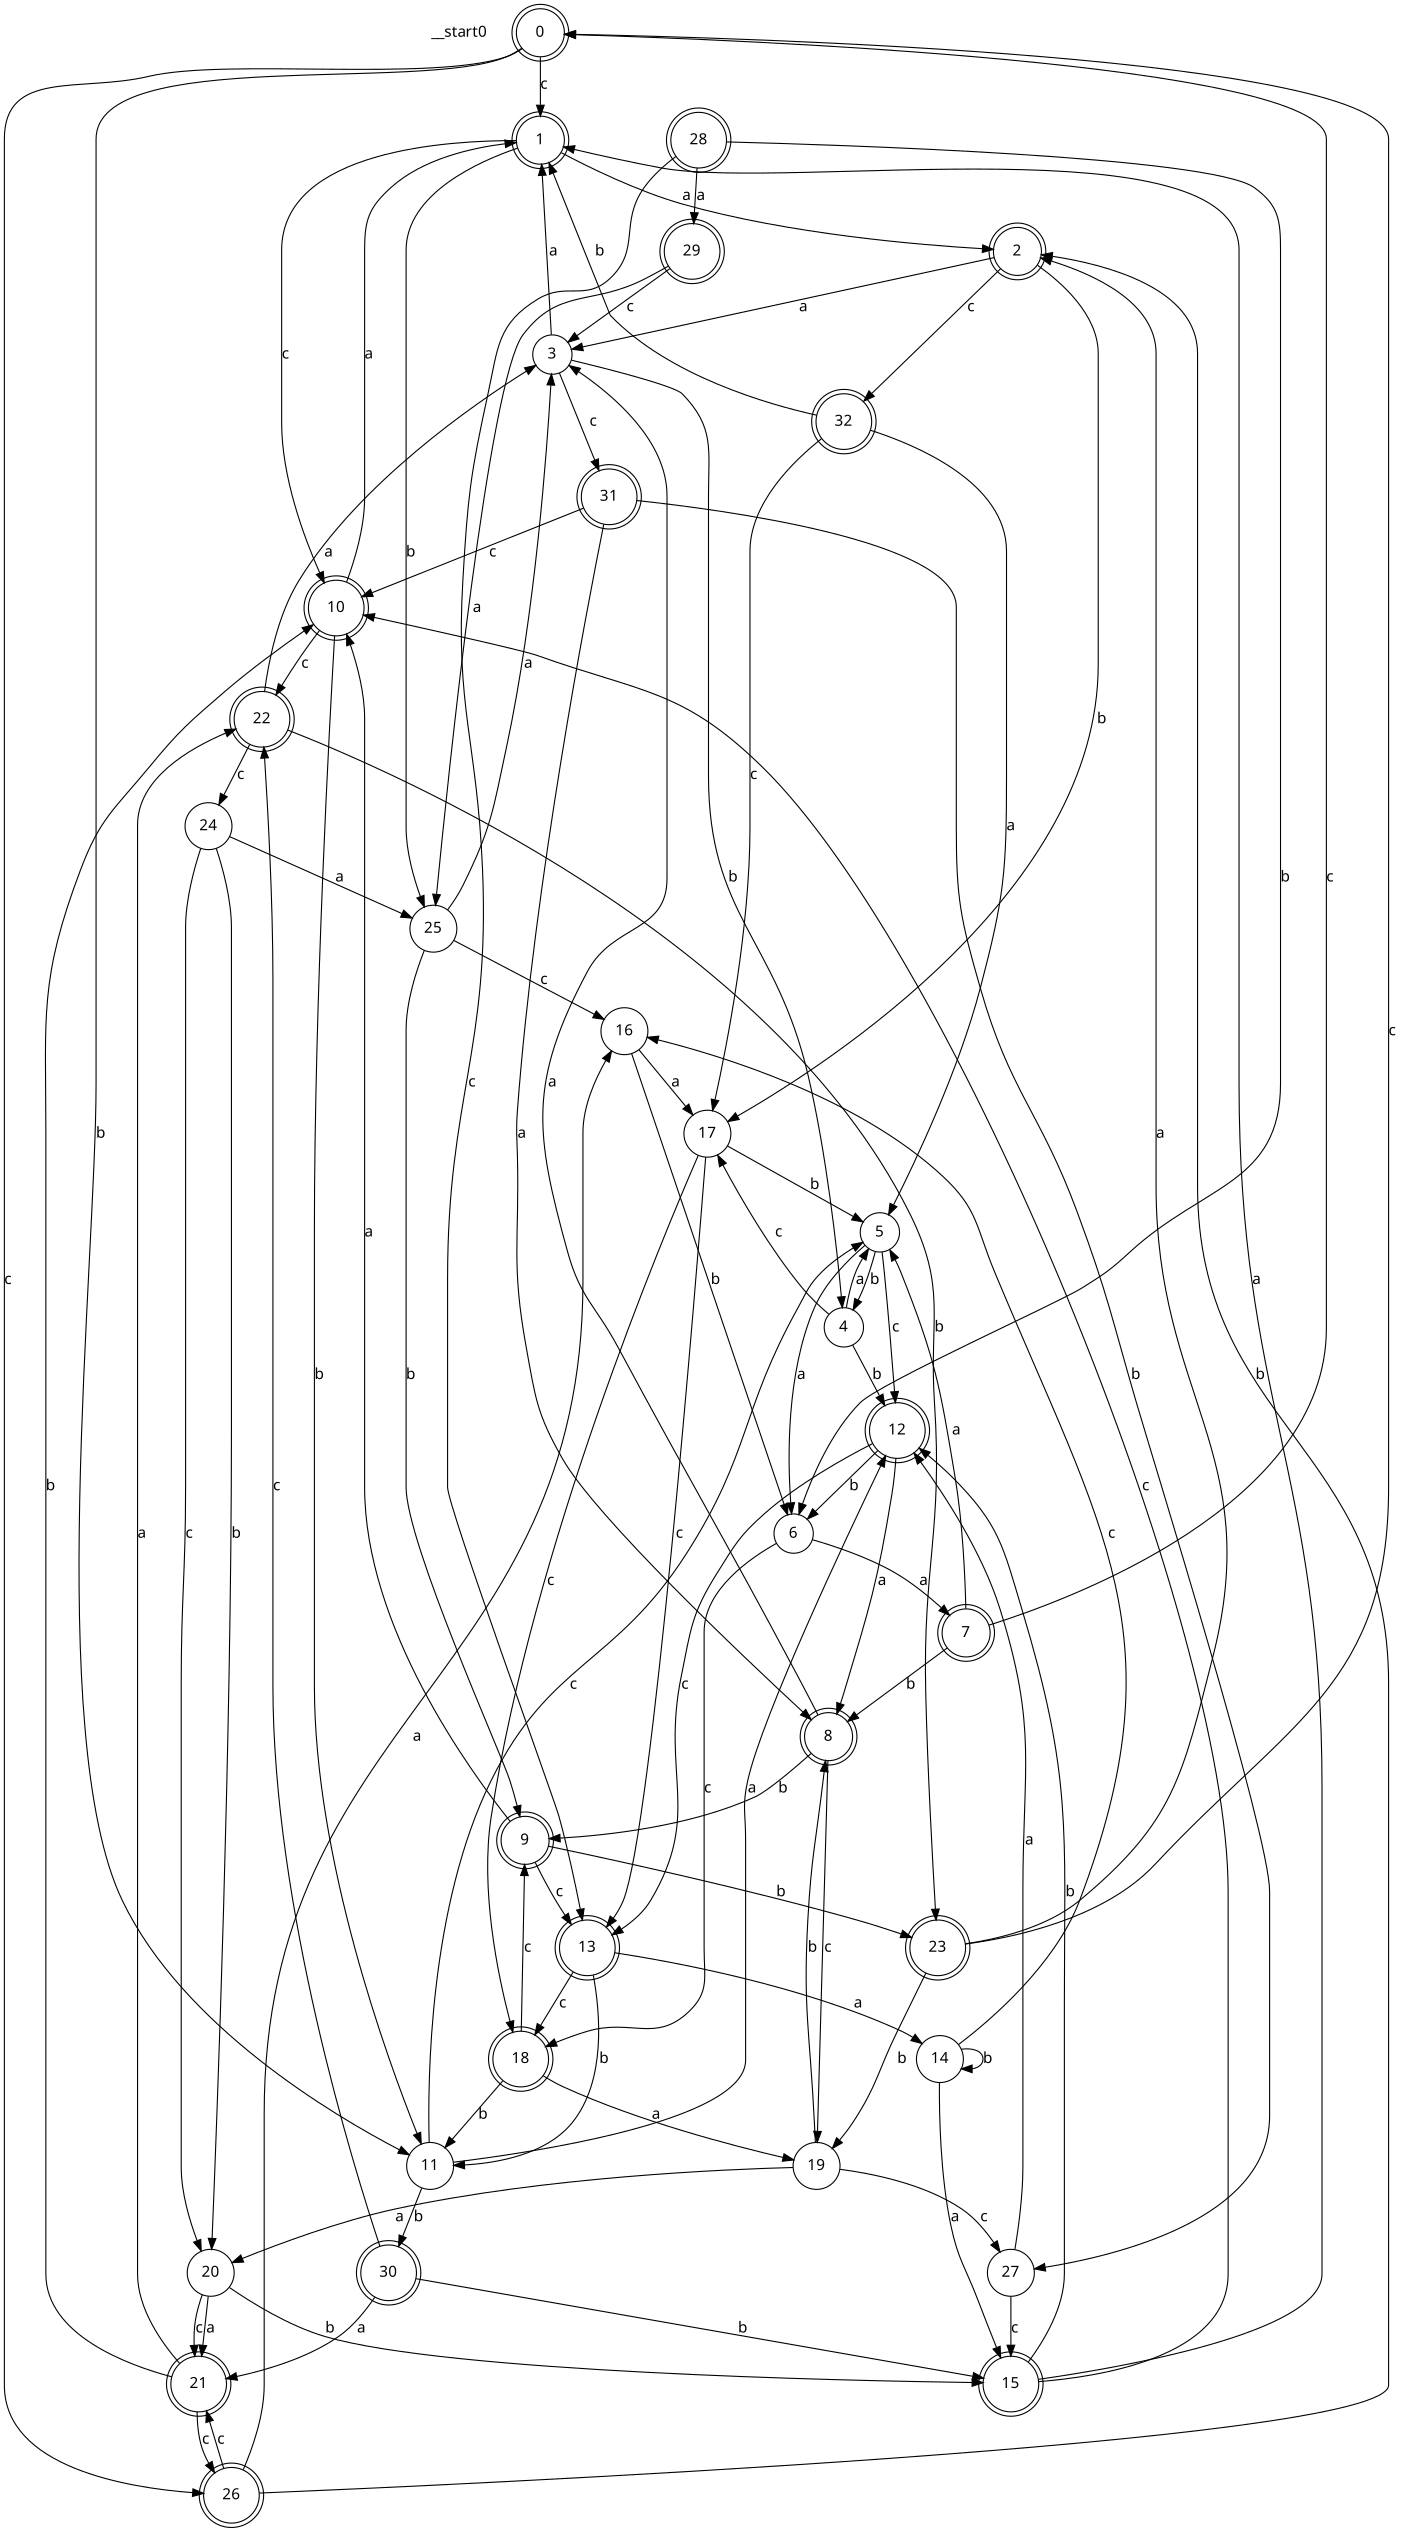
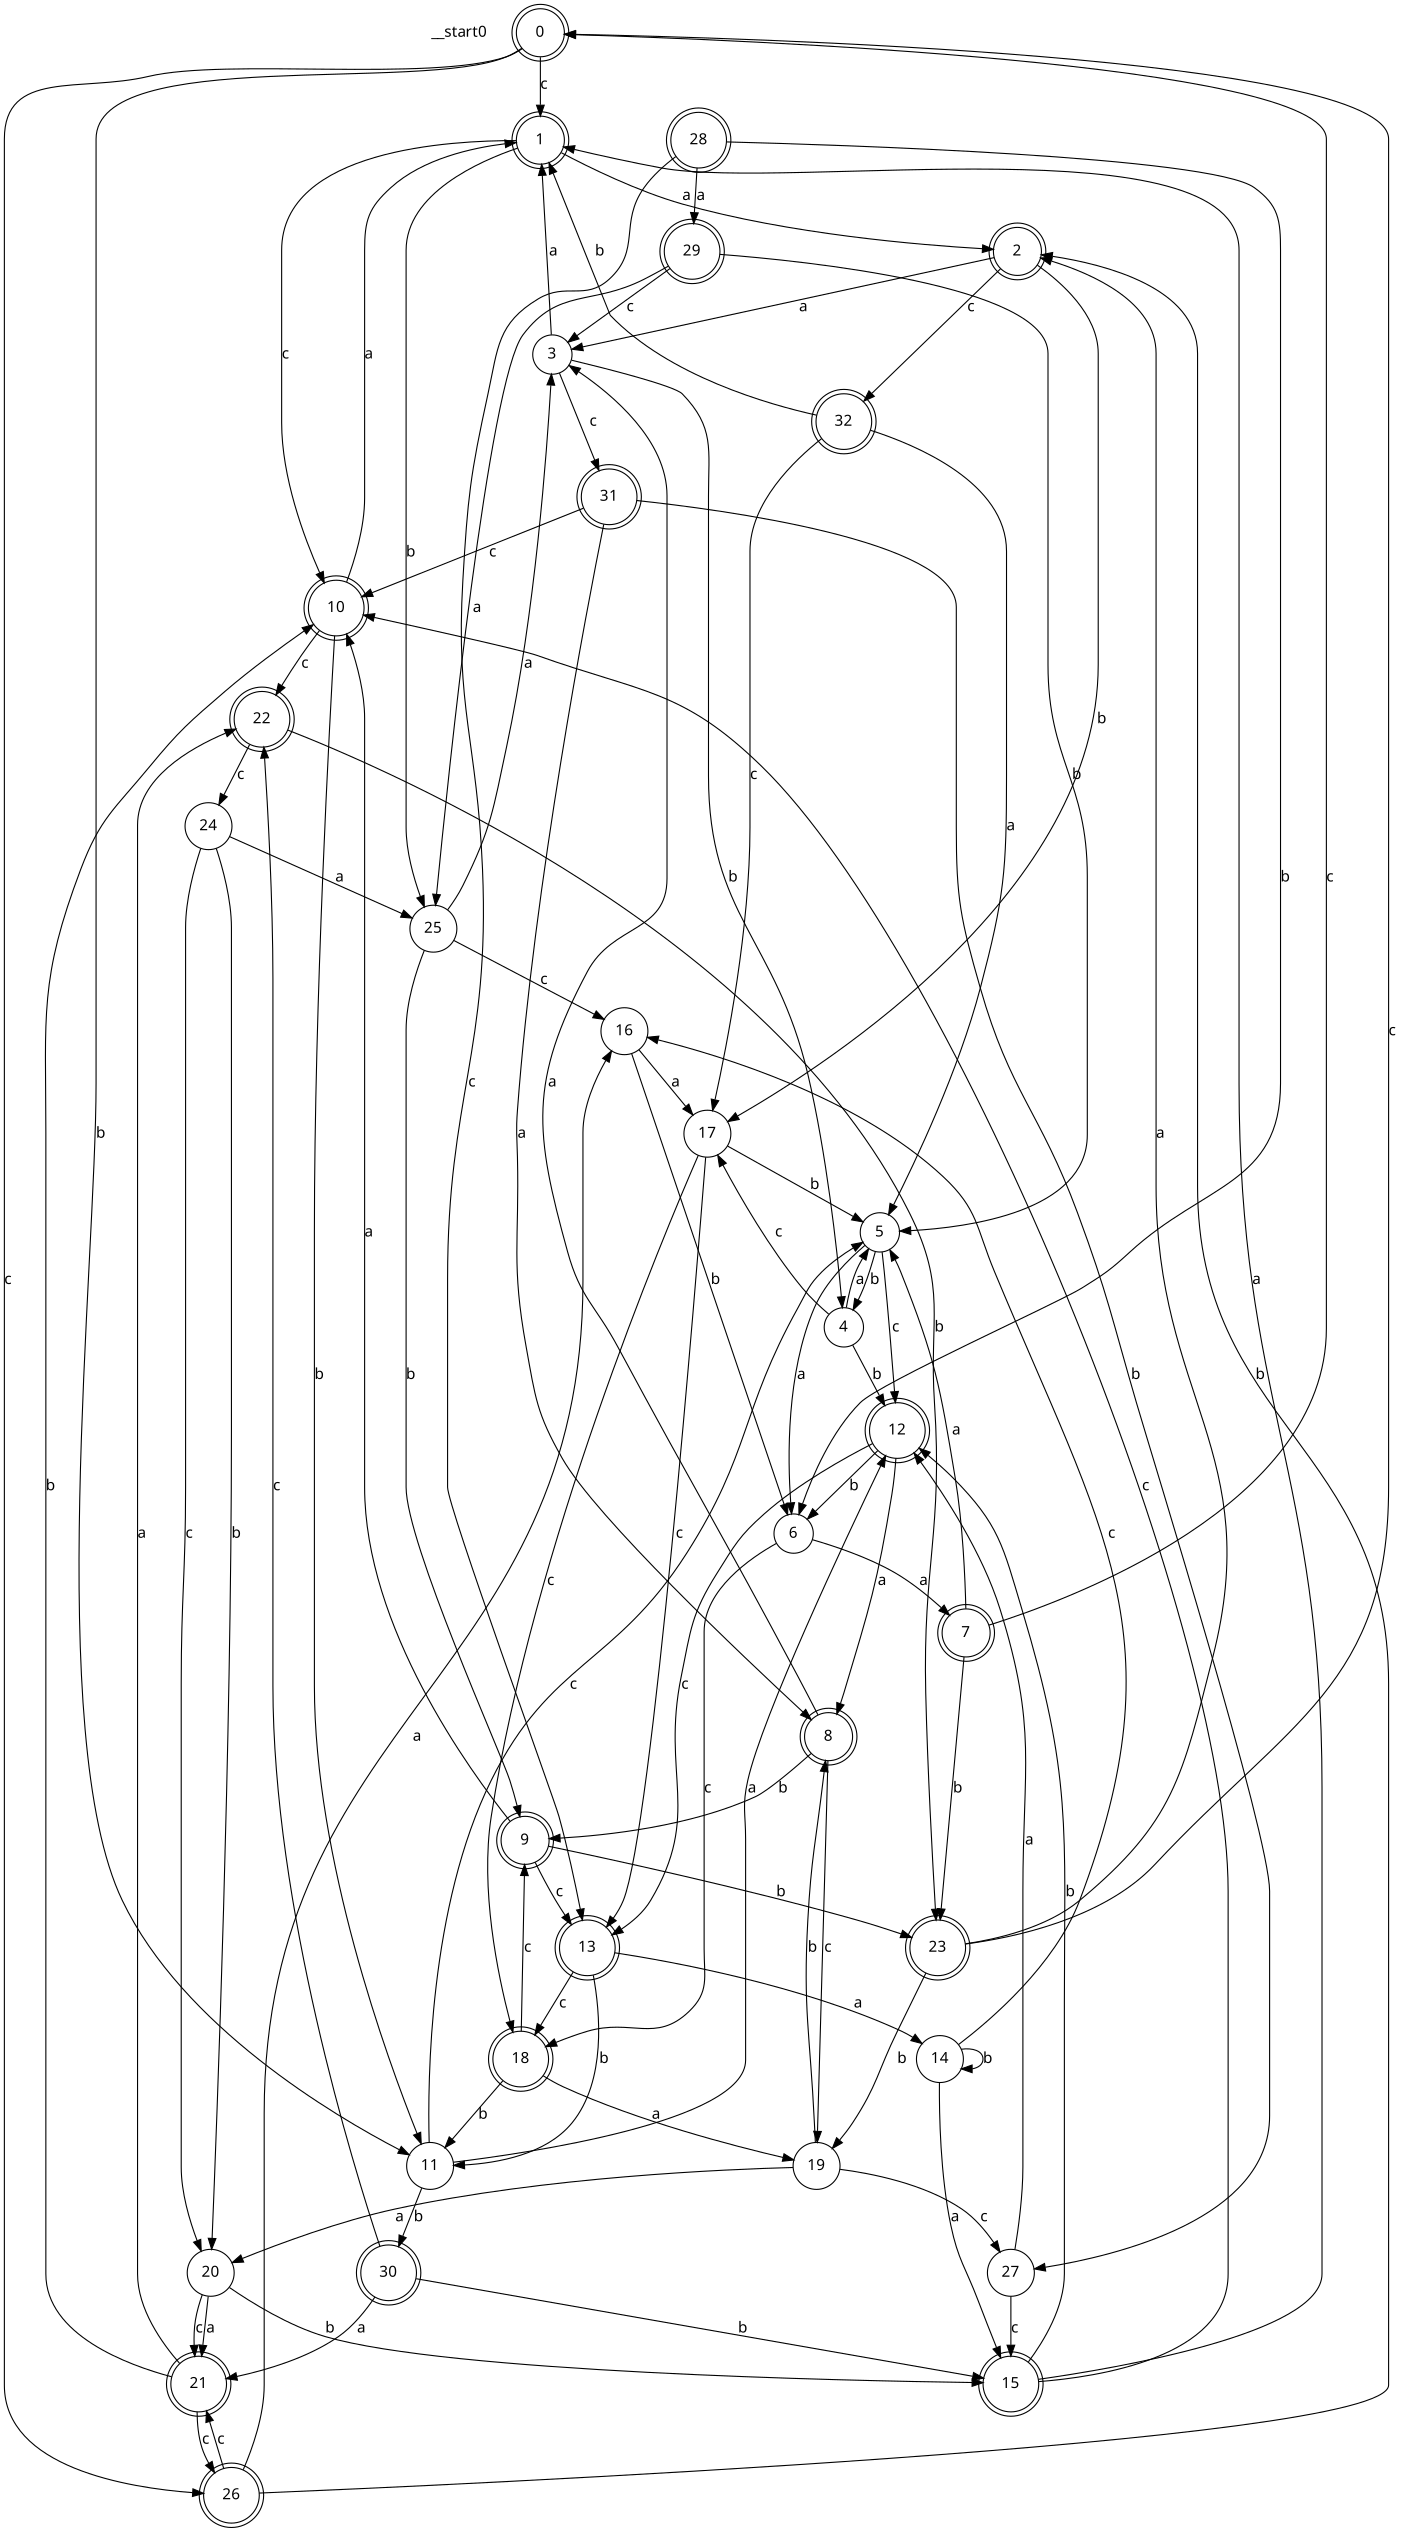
(352, 512) -> none
none -> (1049, 678)
(902, 1681) -> (953, 1783)
